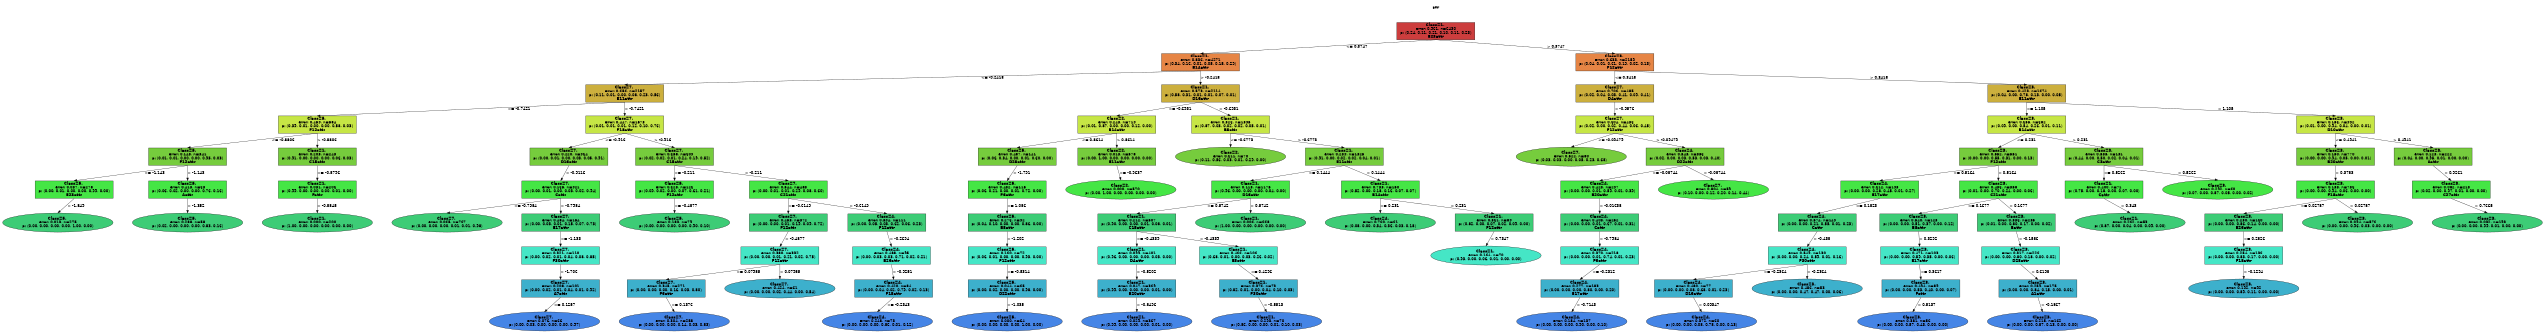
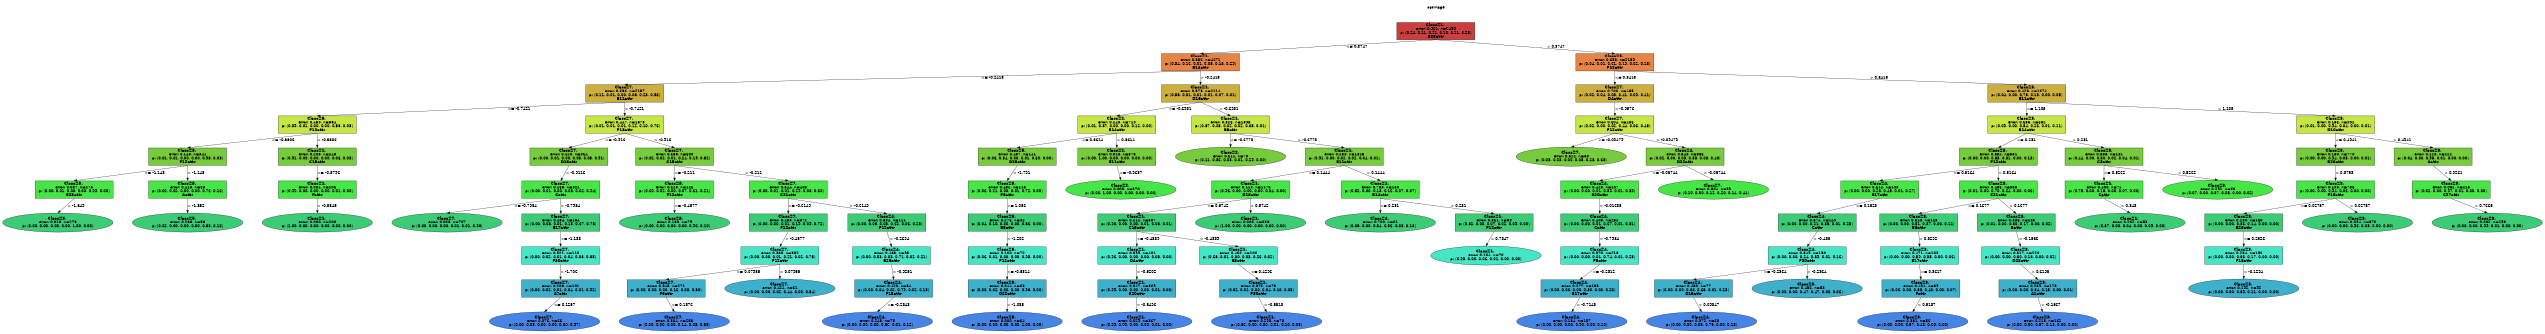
(1436, 8) -> (1436, 8)
